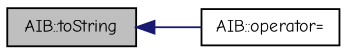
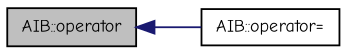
(72, 27) -> (72, 27)
